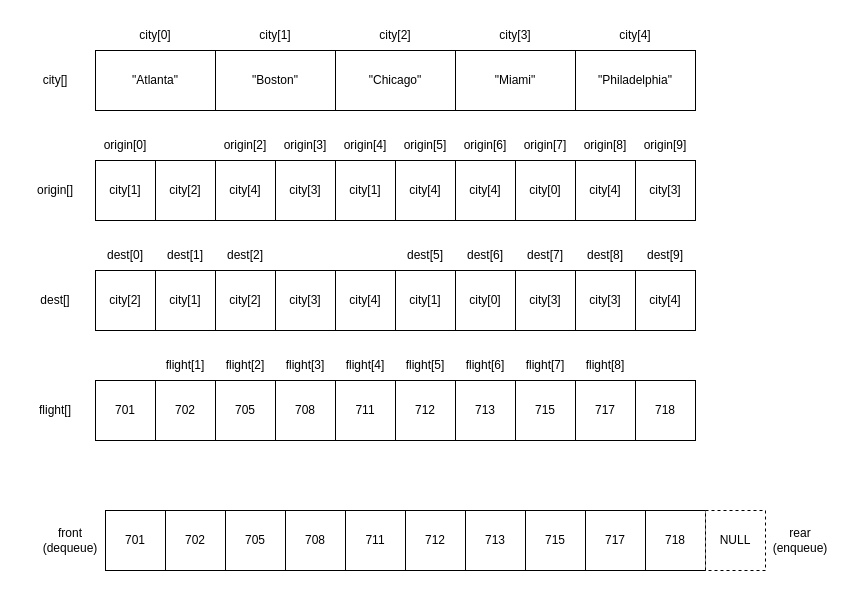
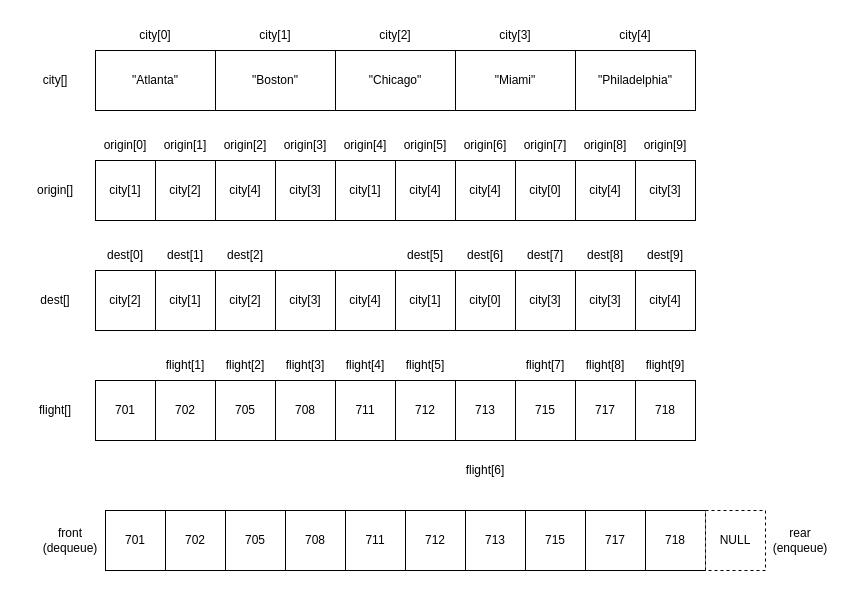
none -> (186, 146)
(486, 366) -> (486, 471)
none -> (666, 366)
